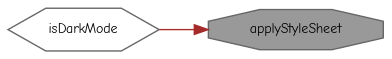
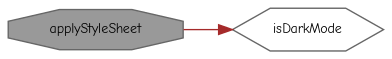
(177, 30) -> (201, 30)
